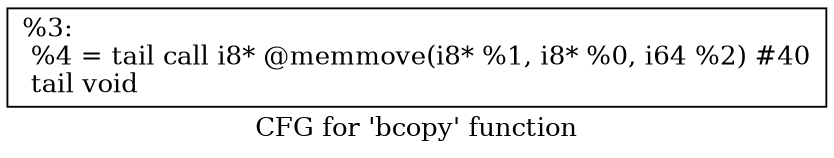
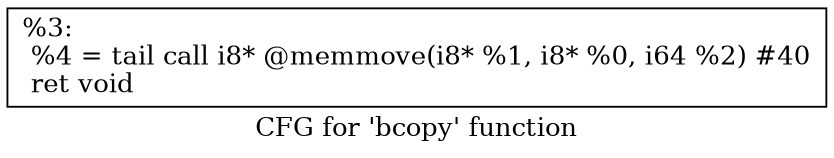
(81, 84) -> (79, 84)
